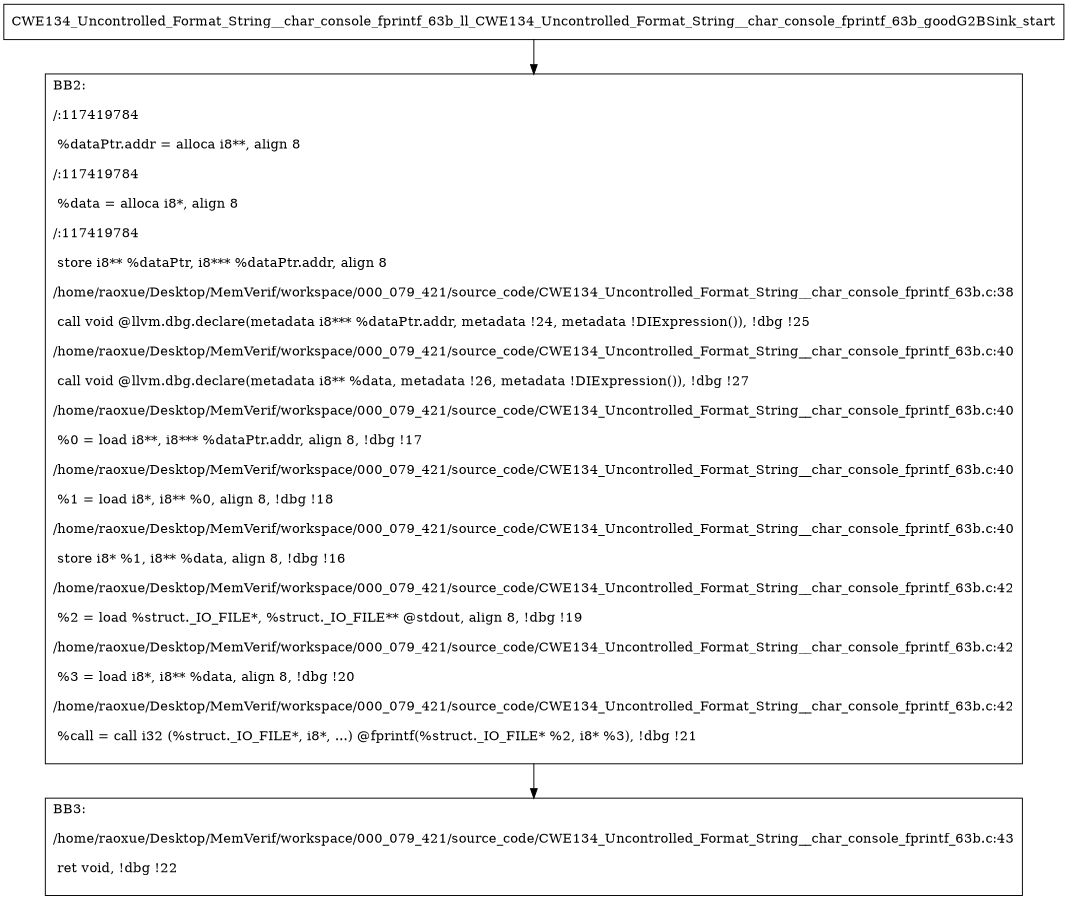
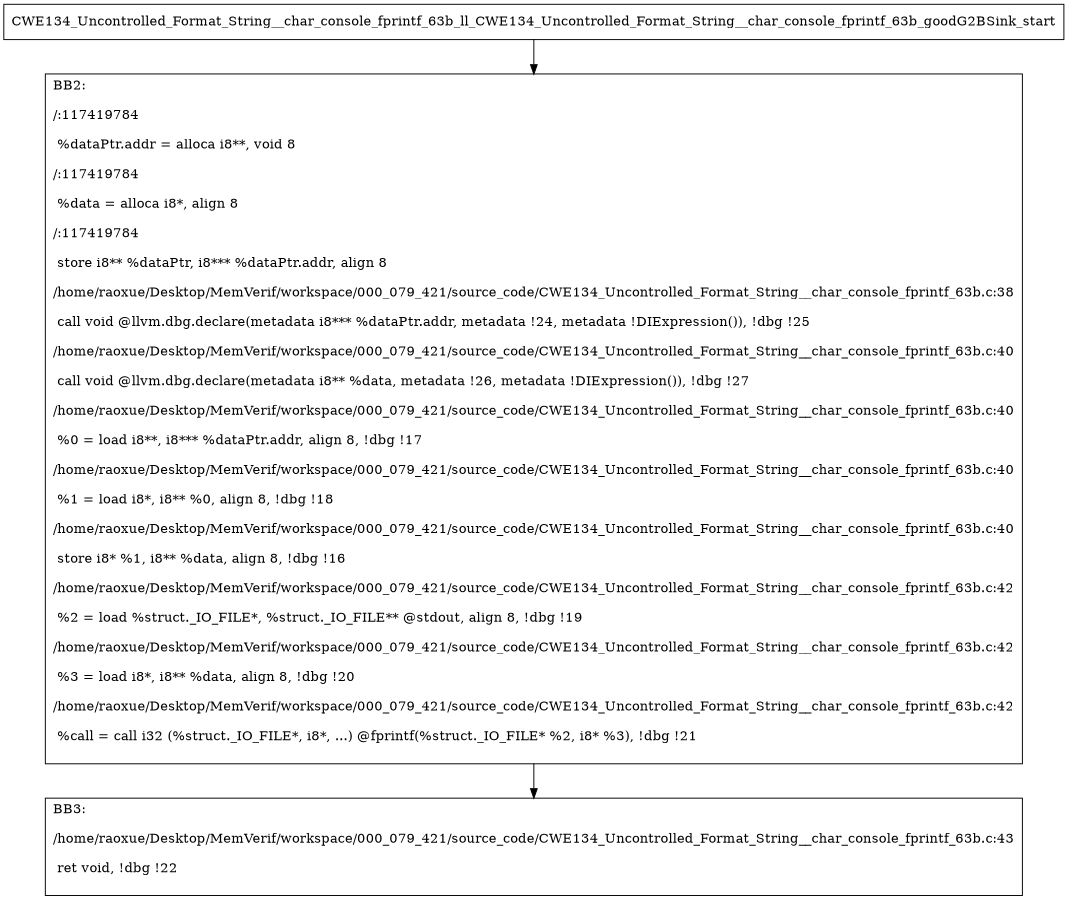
(177, 145) -> (175, 145)
